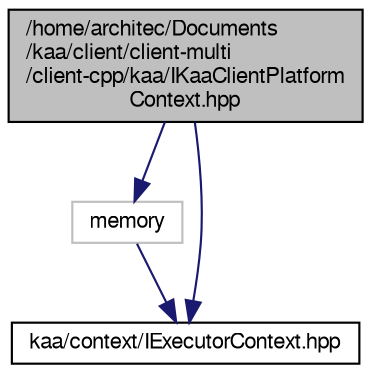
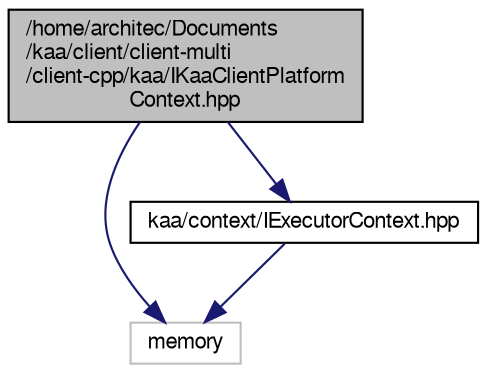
(152, 273) -> (253, 275)
